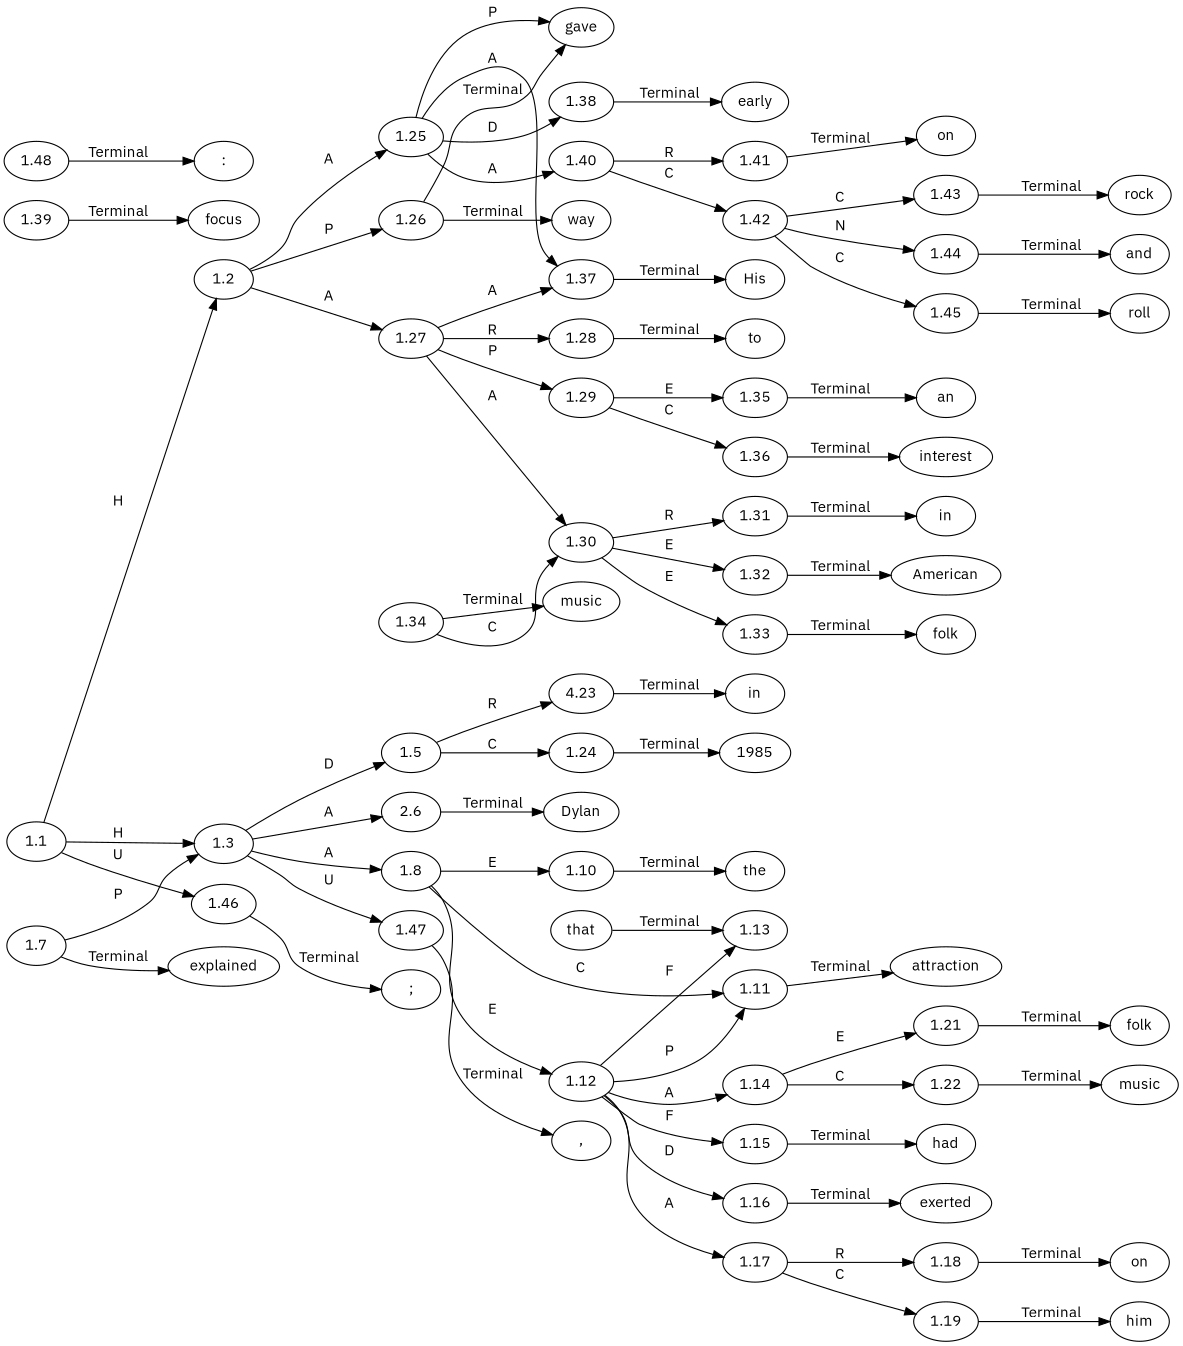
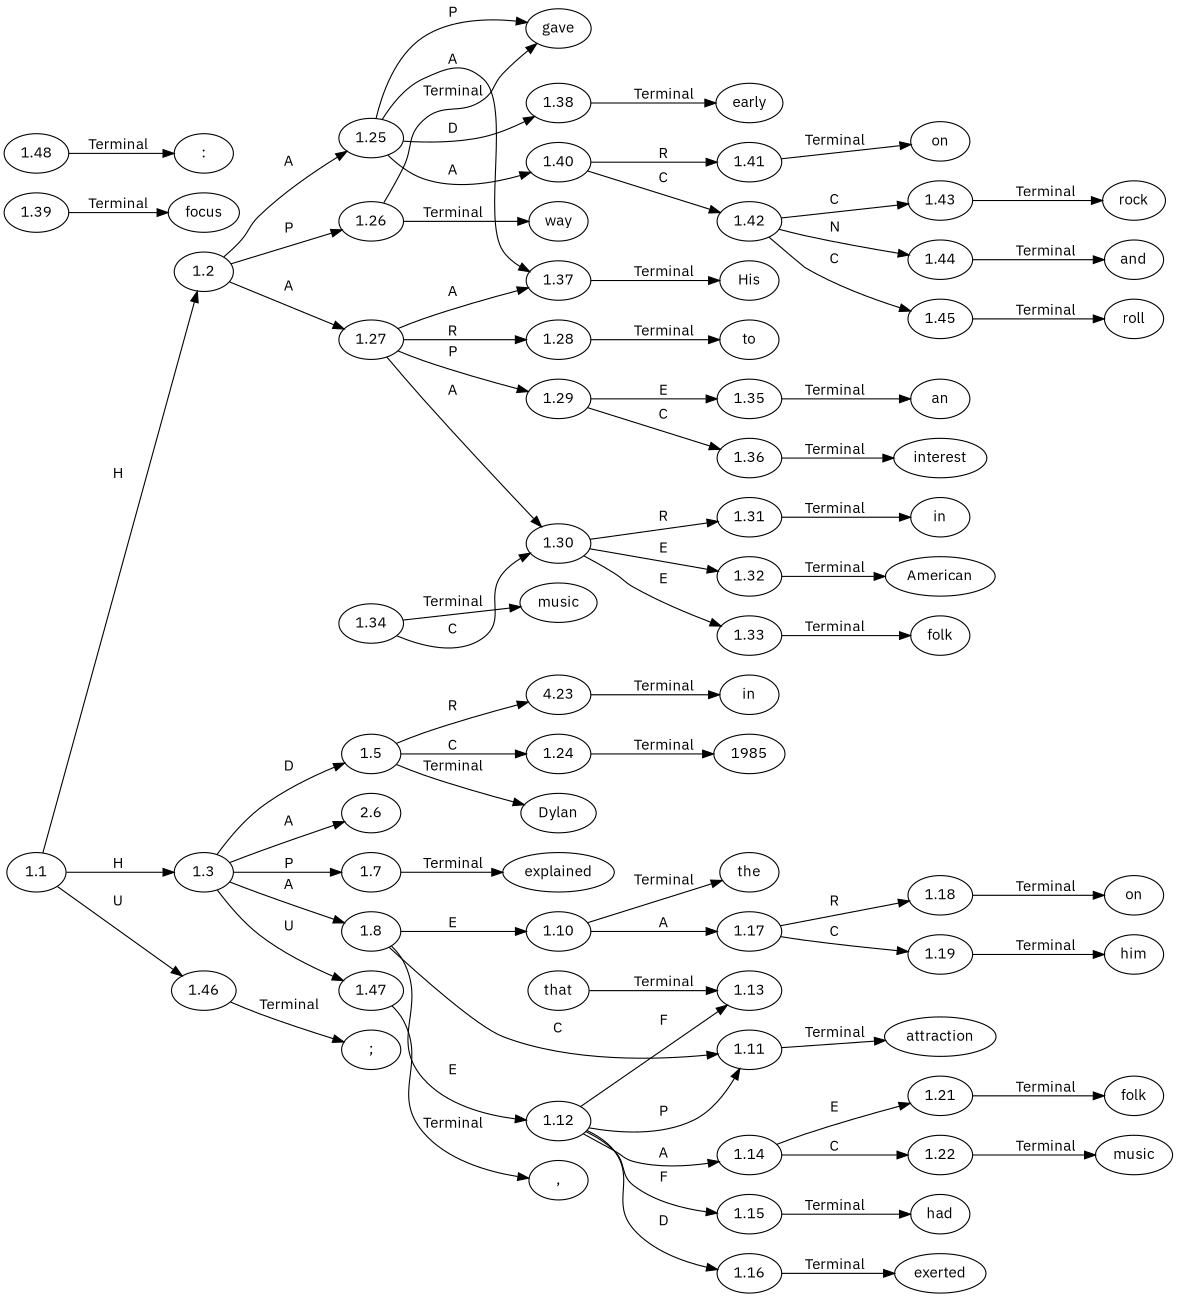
(486, 812) -> (454, 785)
(135, 912) -> (282, 872)
(630, 1194) -> (648, 931)
